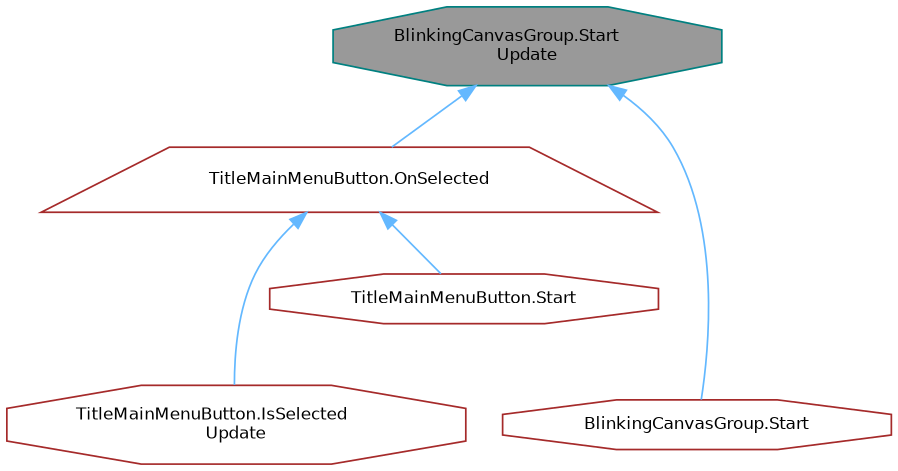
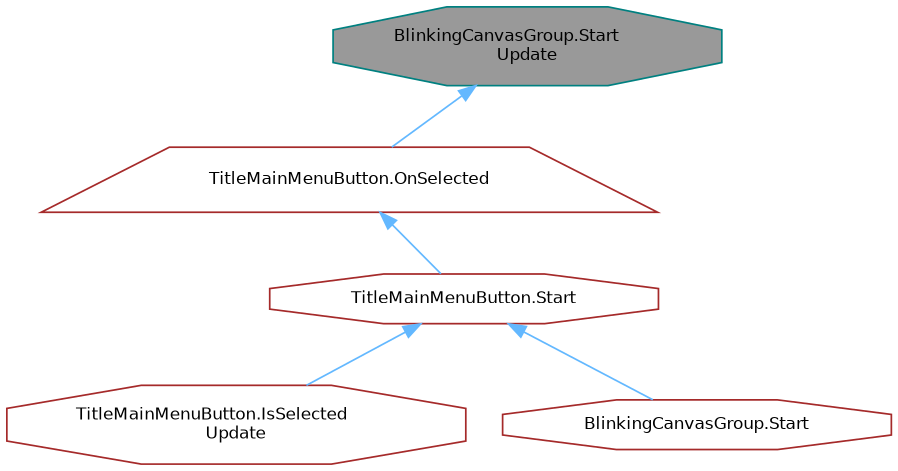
(702, 235) -> (588, 366)
(246, 297) -> (356, 359)
